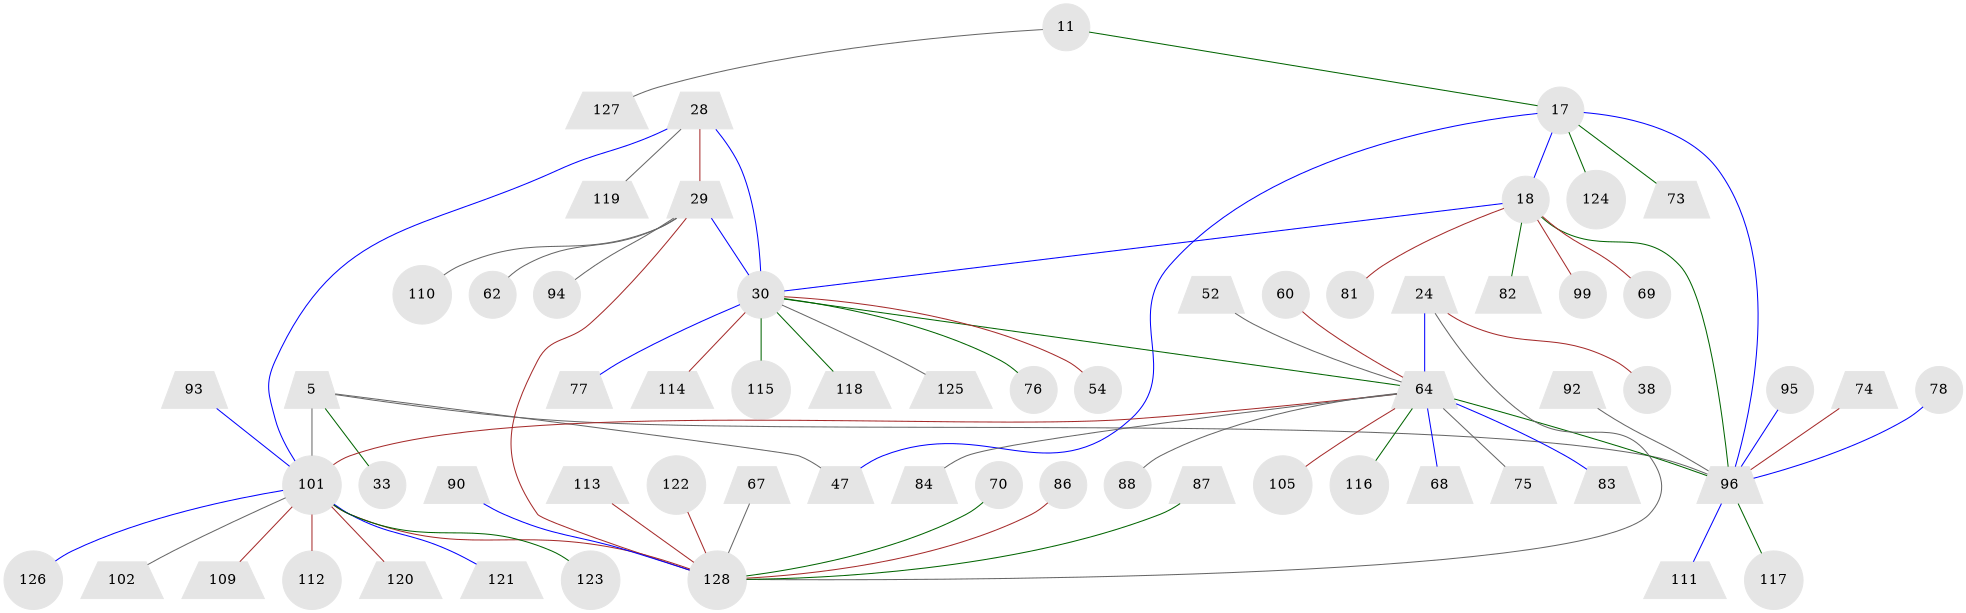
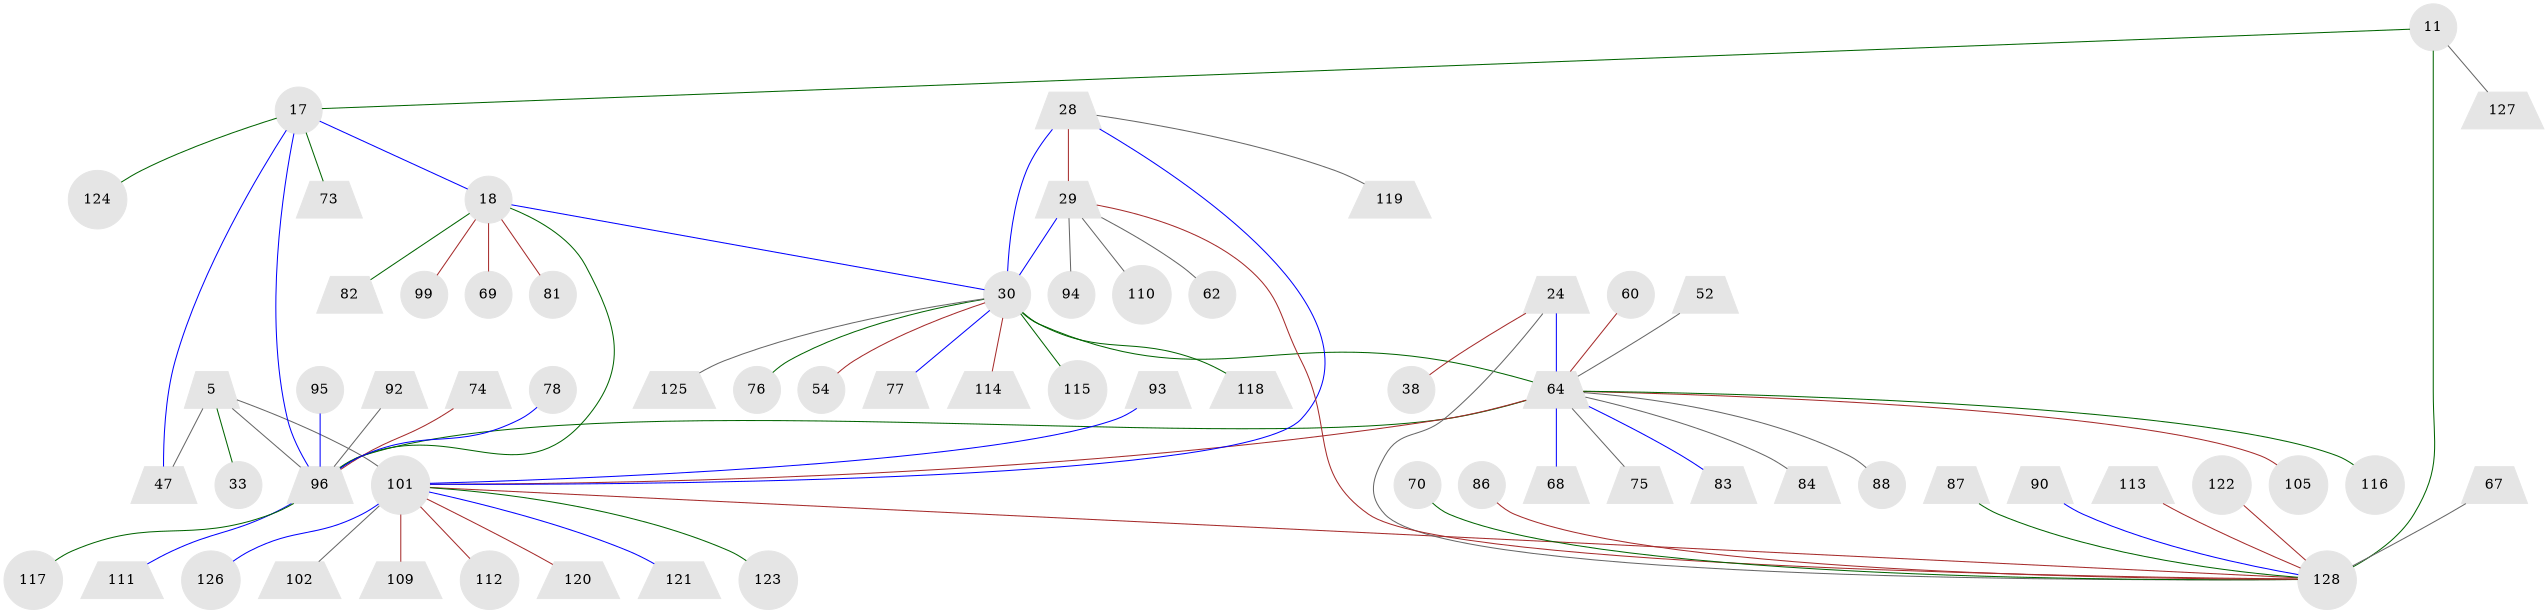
none -> (2433, 325)
